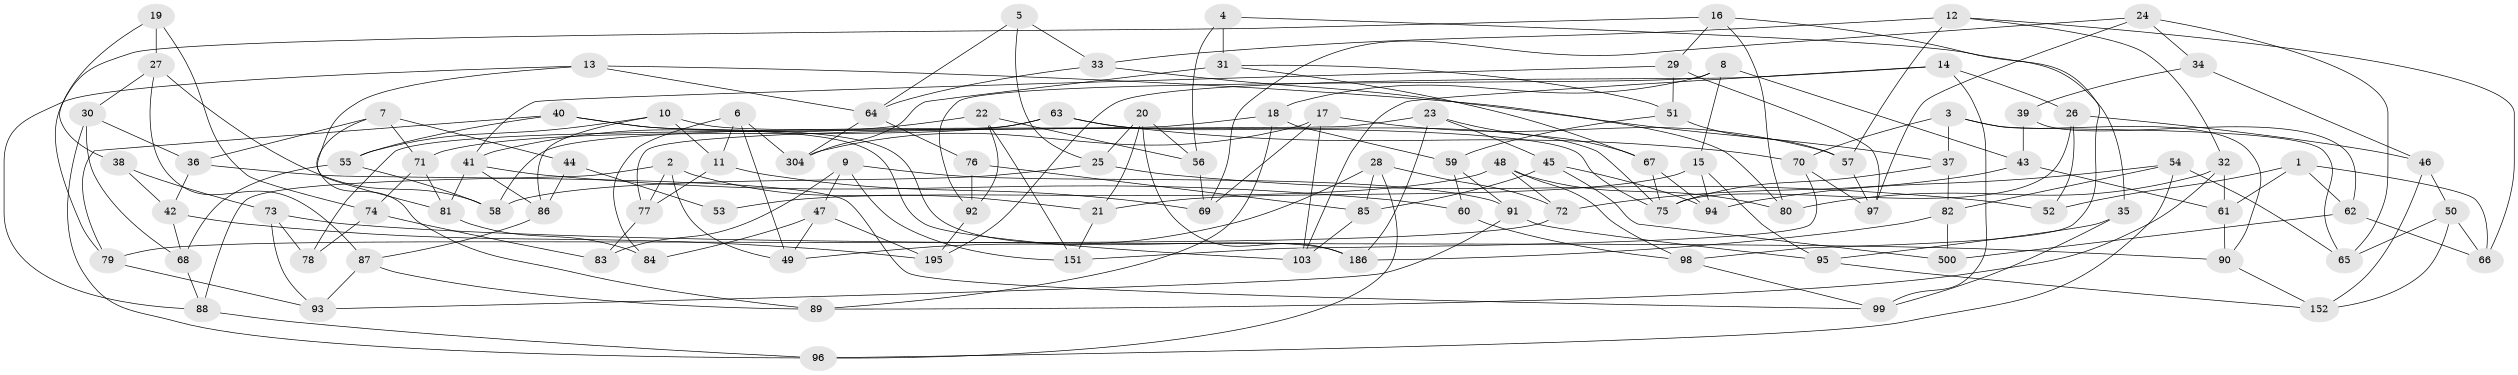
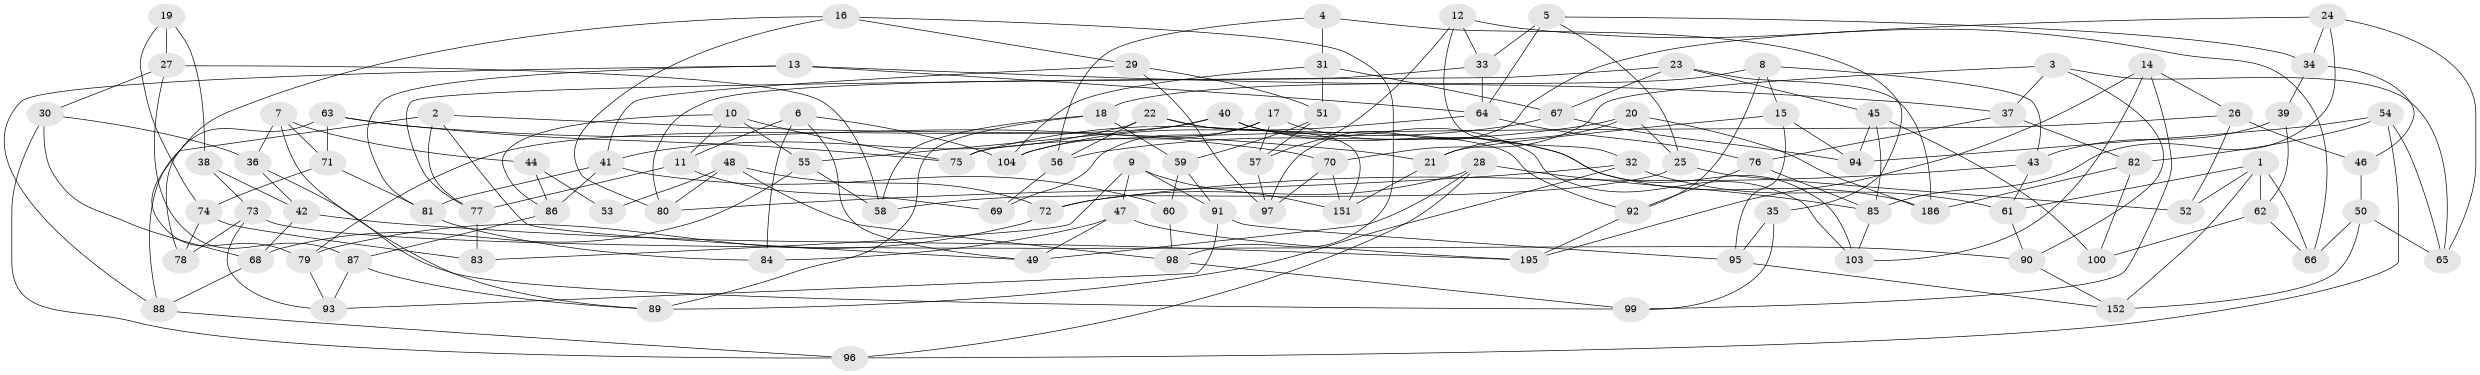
none -> (1913, 23)
(1626, 54) -> (2150, 144)
(795, 163) -> (1007, 163)
(1803, 182) -> (1887, 138)
(2389, 246) -> (2194, 241)
(1947, 261) -> (2097, 261)
